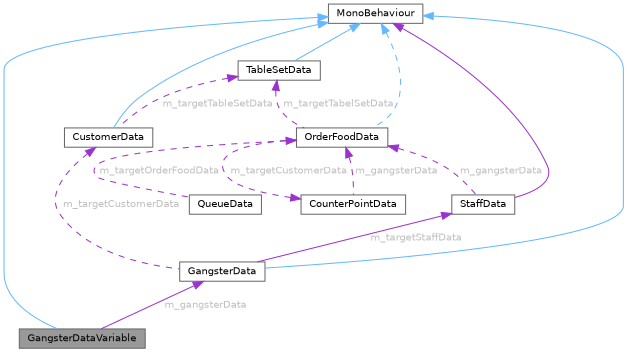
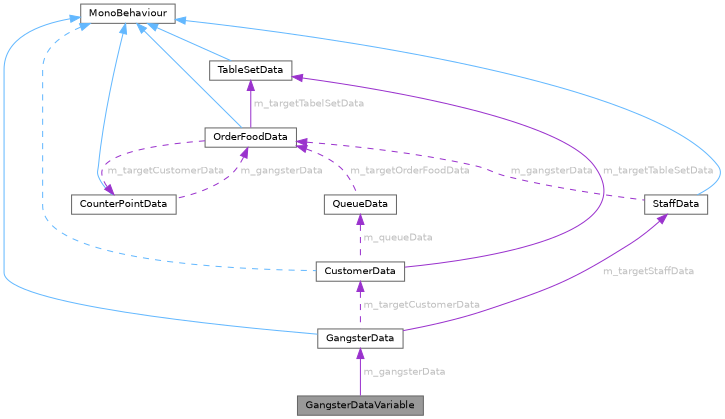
(17, 57) -> (105, 116)
(206, 59) -> (74, 239)
(400, 85) -> (193, 79)
(169, 94) -> (572, 147)
(504, 104) -> (482, 68)
(283, 114) -> (251, 109)
none -> (360, 243)
